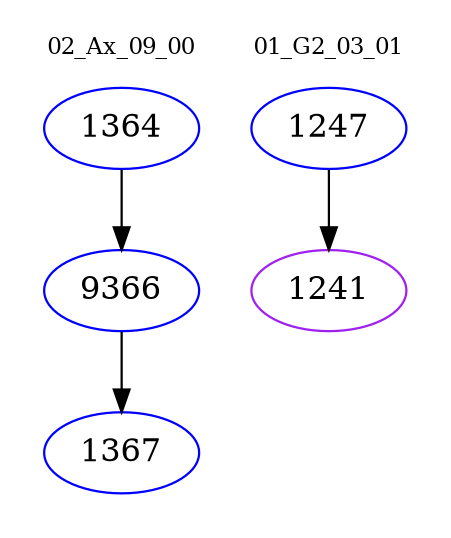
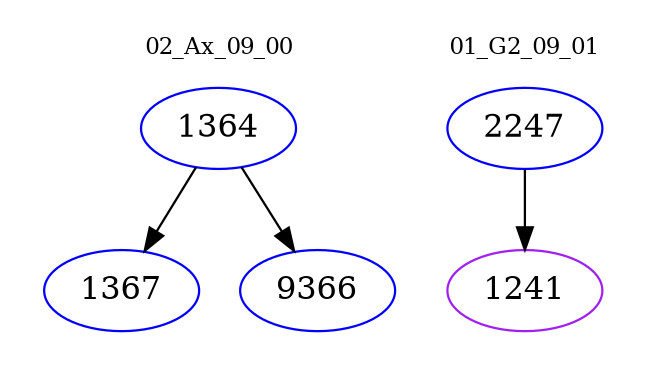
(329, 48) -> (525, 48)
(329, 128) -> (525, 128)
(122, 361) -> (176, 199)
